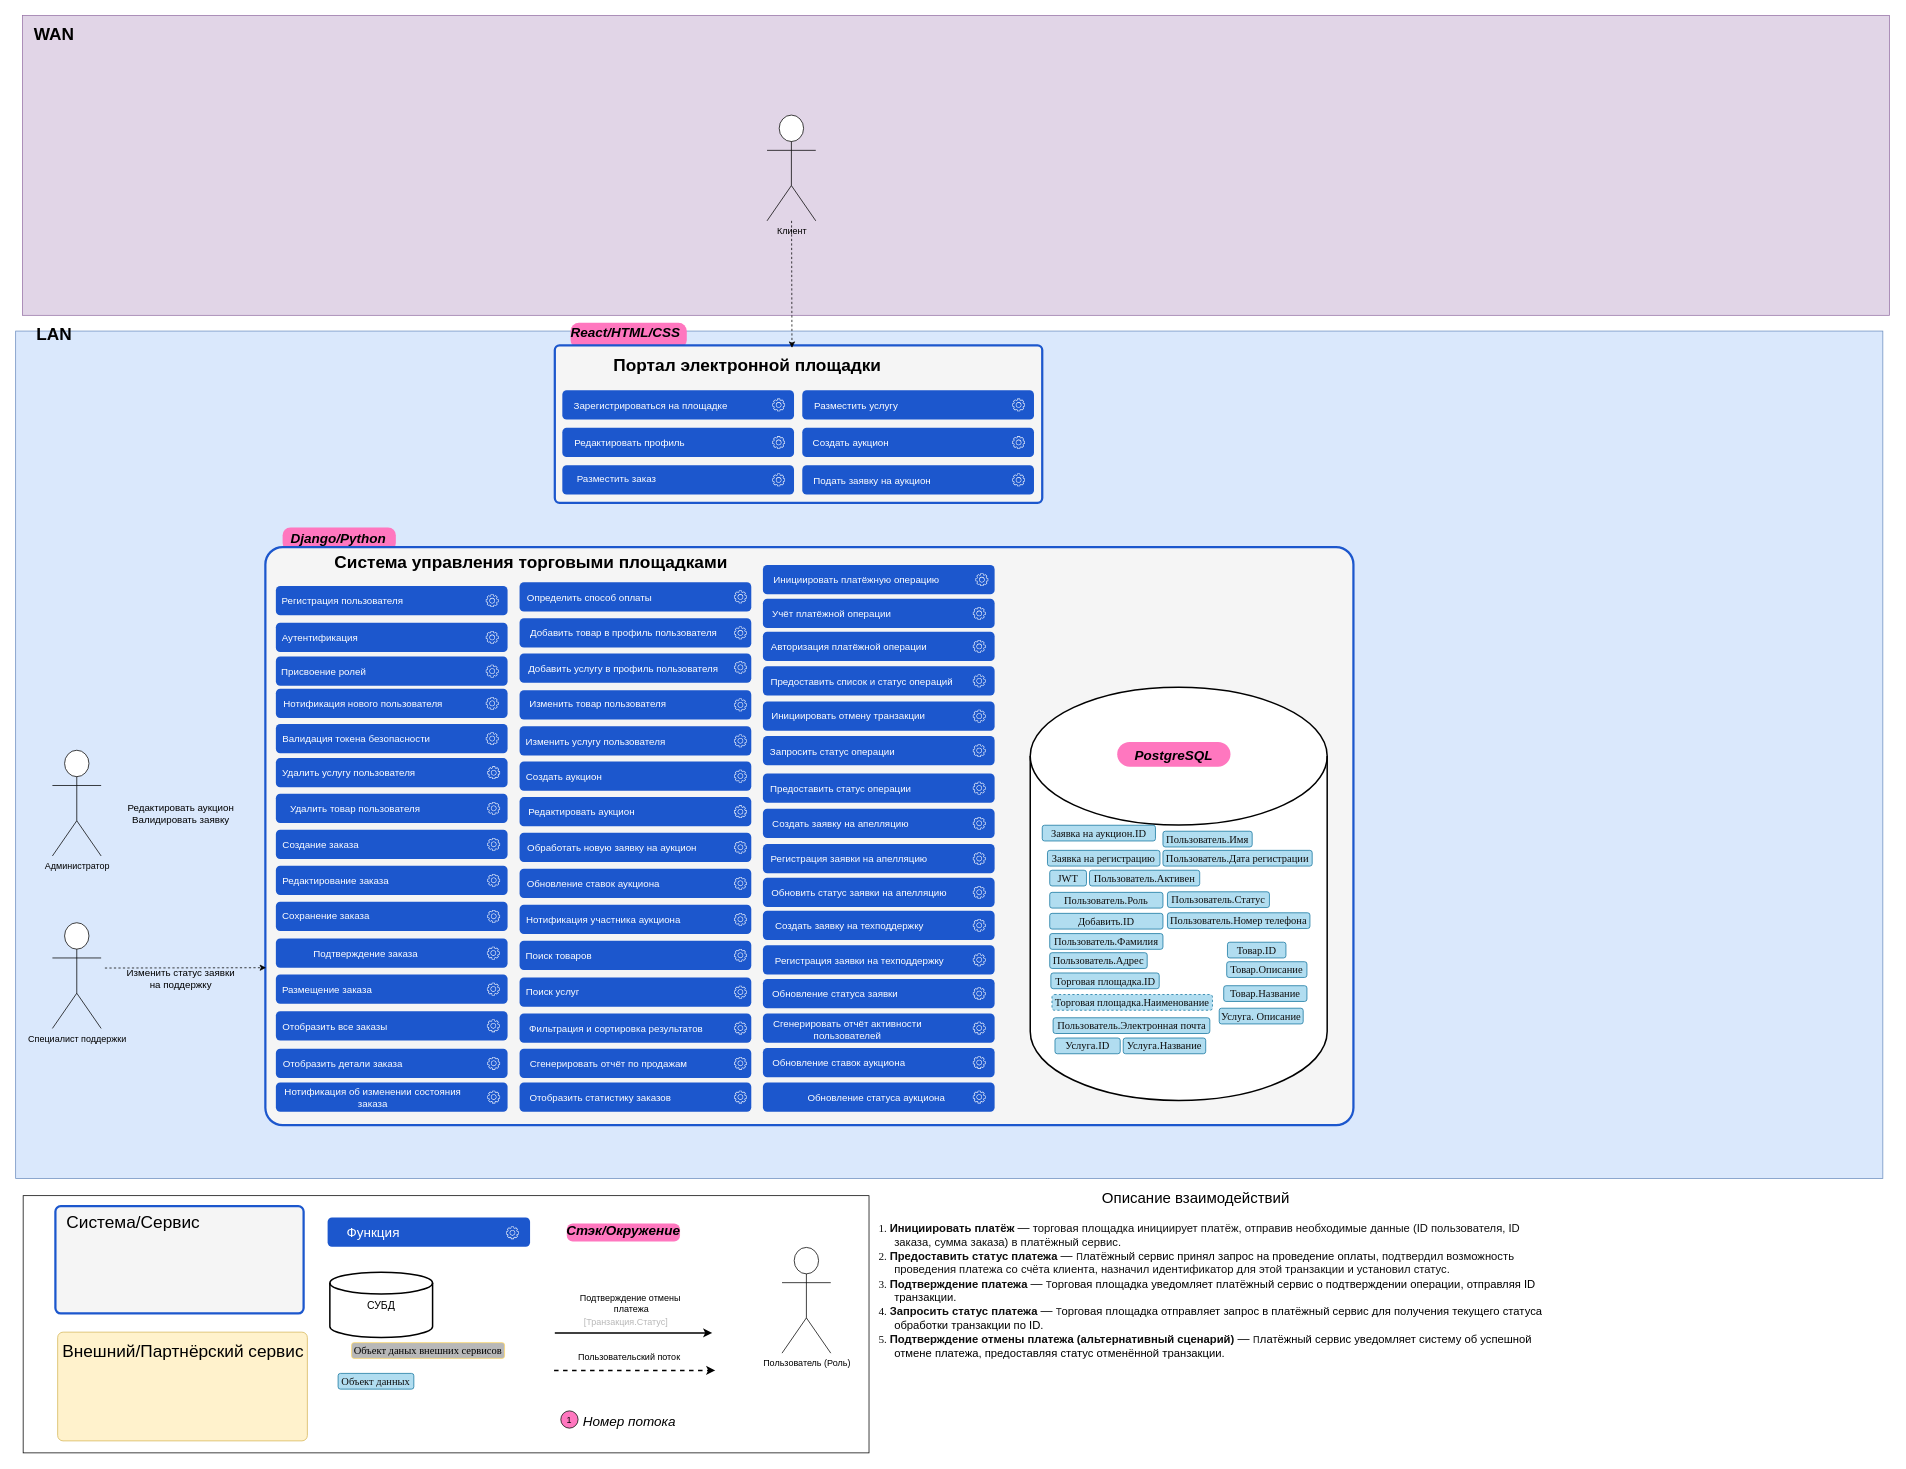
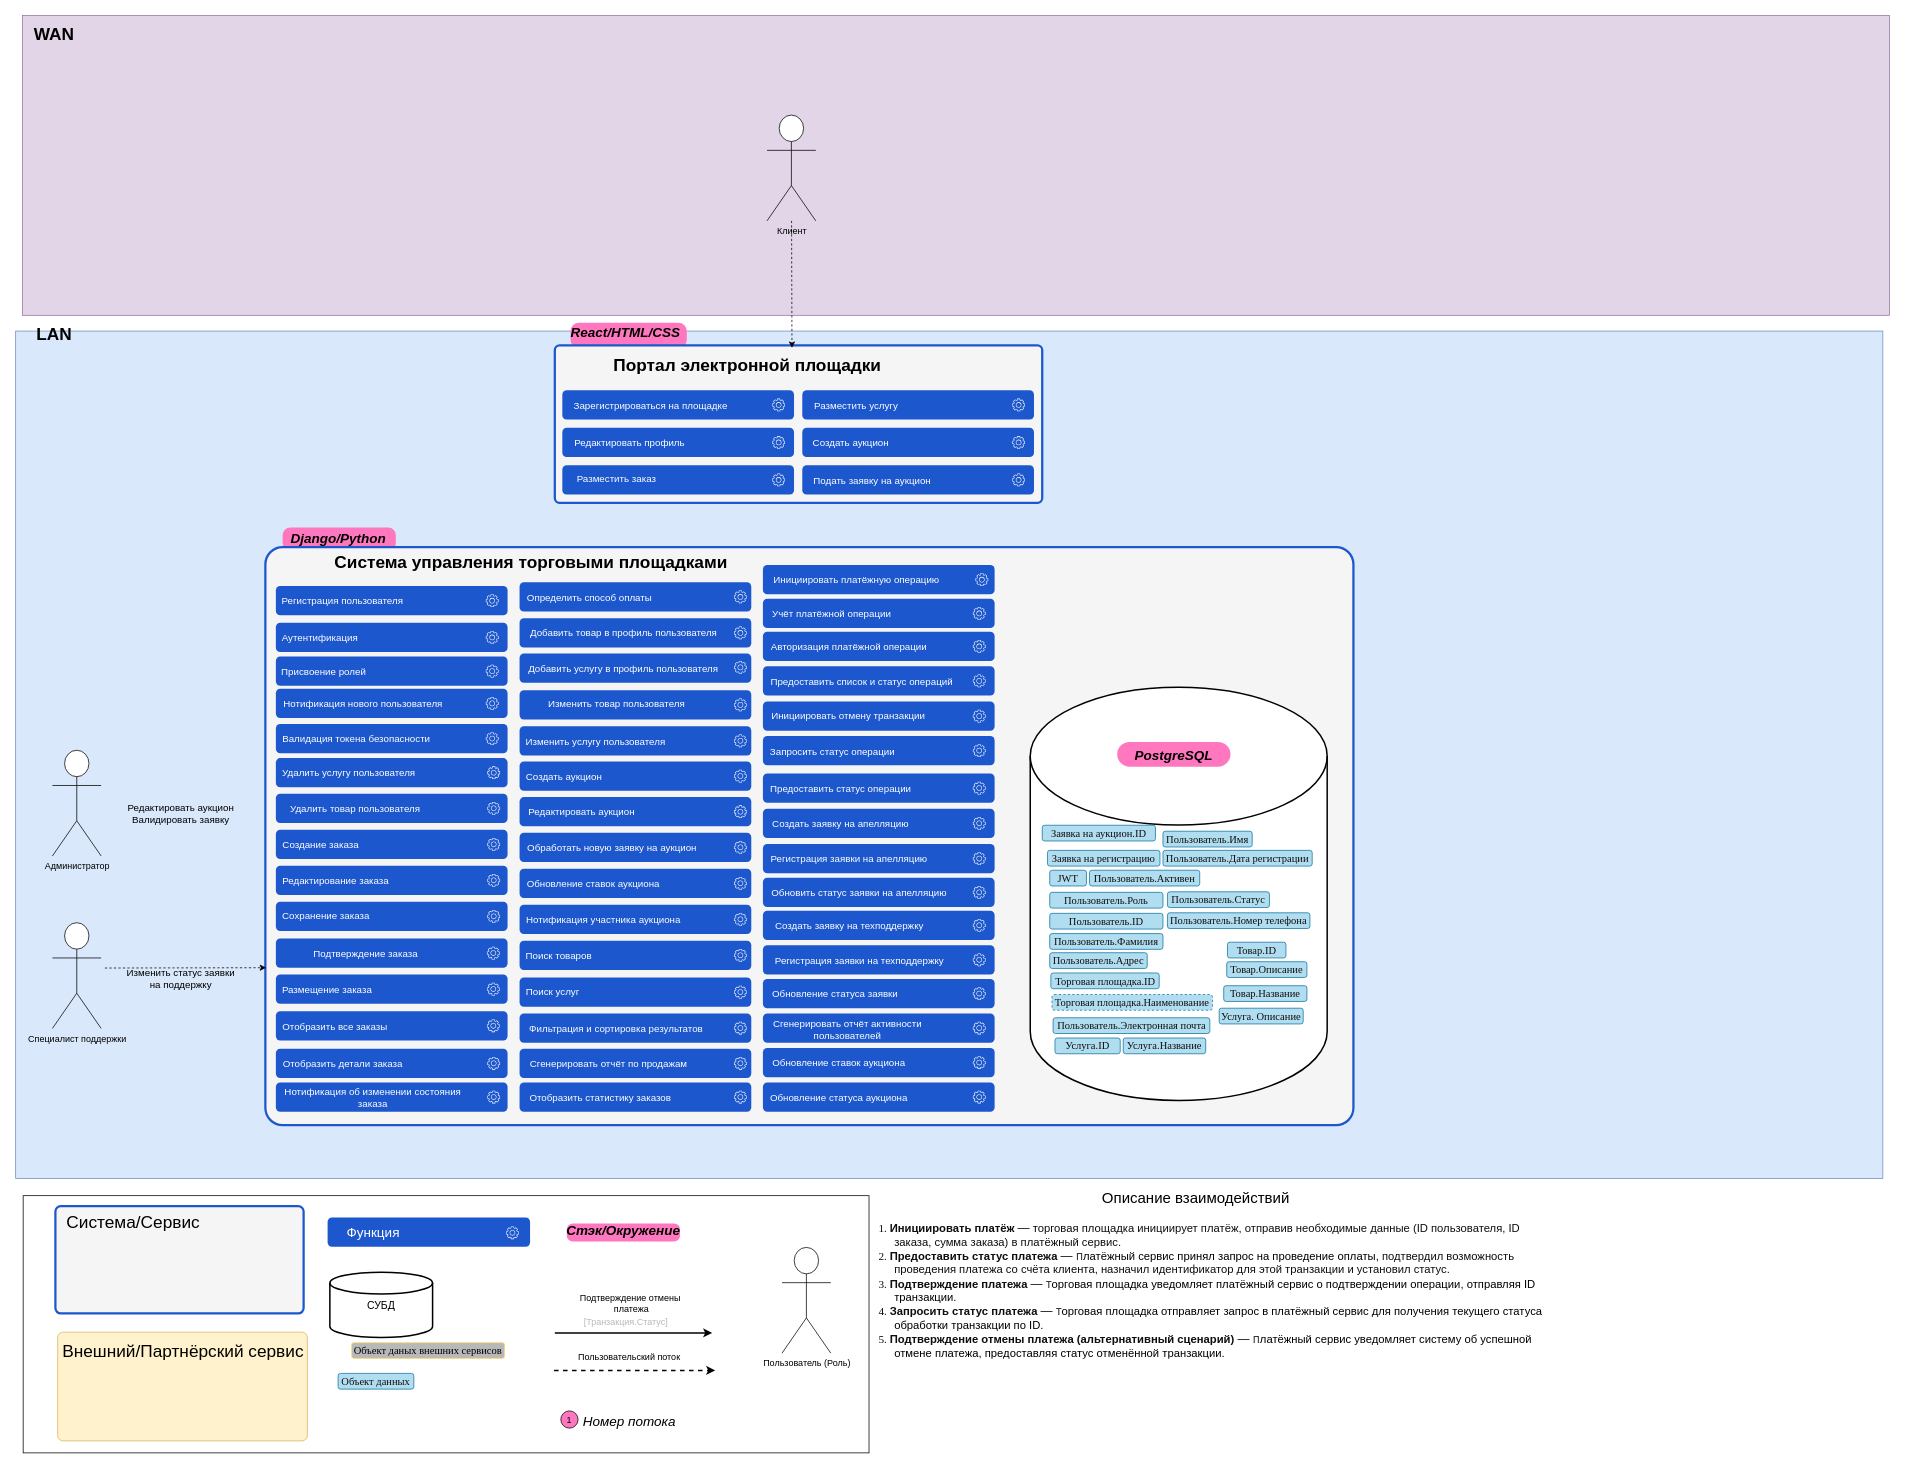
(598, 704) -> (617, 704)
(1106, 921) -> (1106, 921)
(876, 1097) -> (839, 1097)
